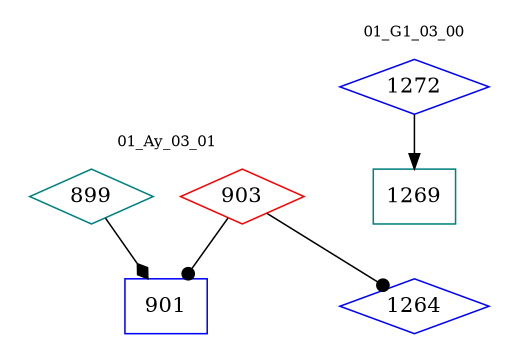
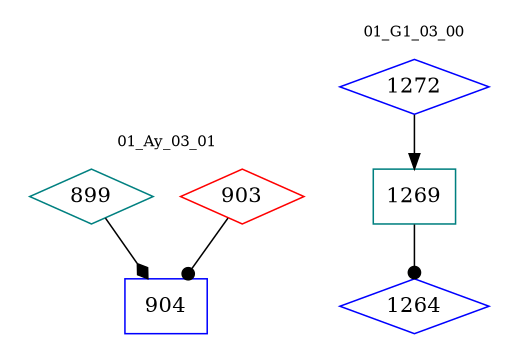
(306, 237) -> (414, 245)
(166, 306) -> (166, 306)
